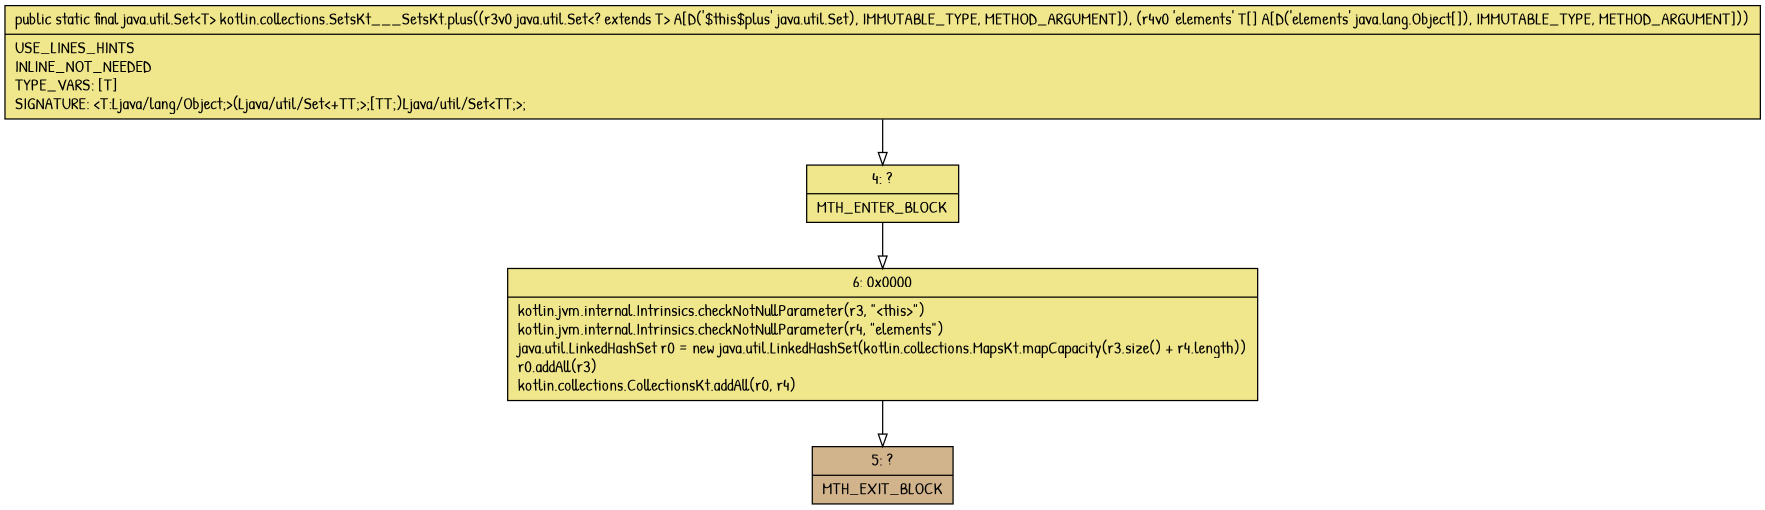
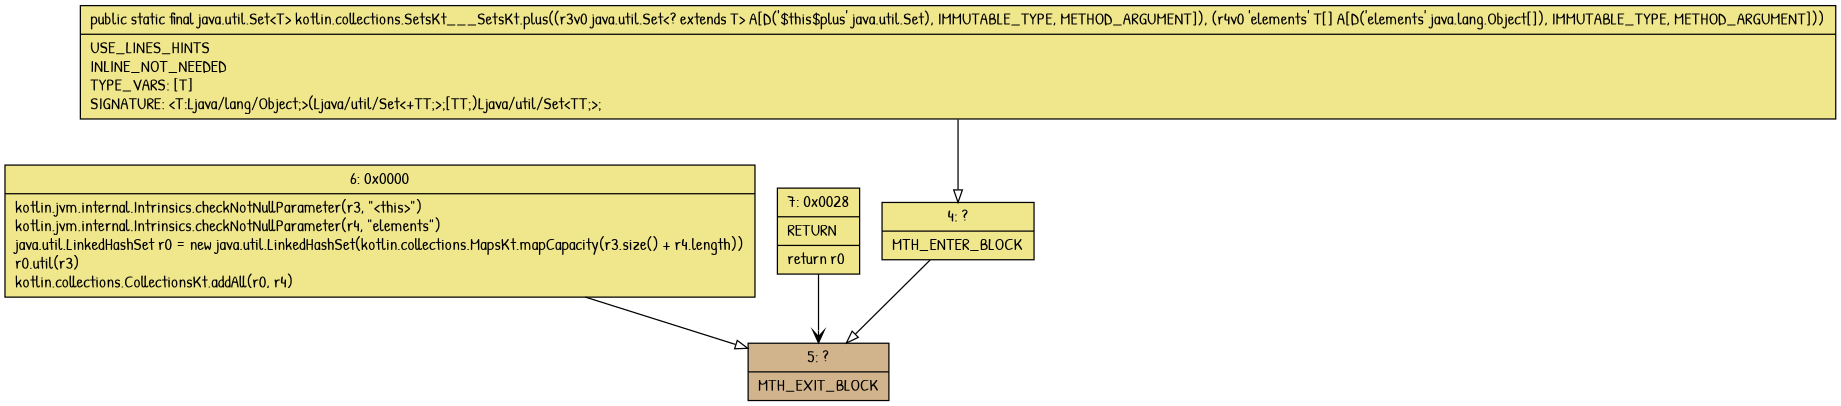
none -> (819, 231)
(883, 239) -> (893, 297)
(558, 367) -> (47, 263)
